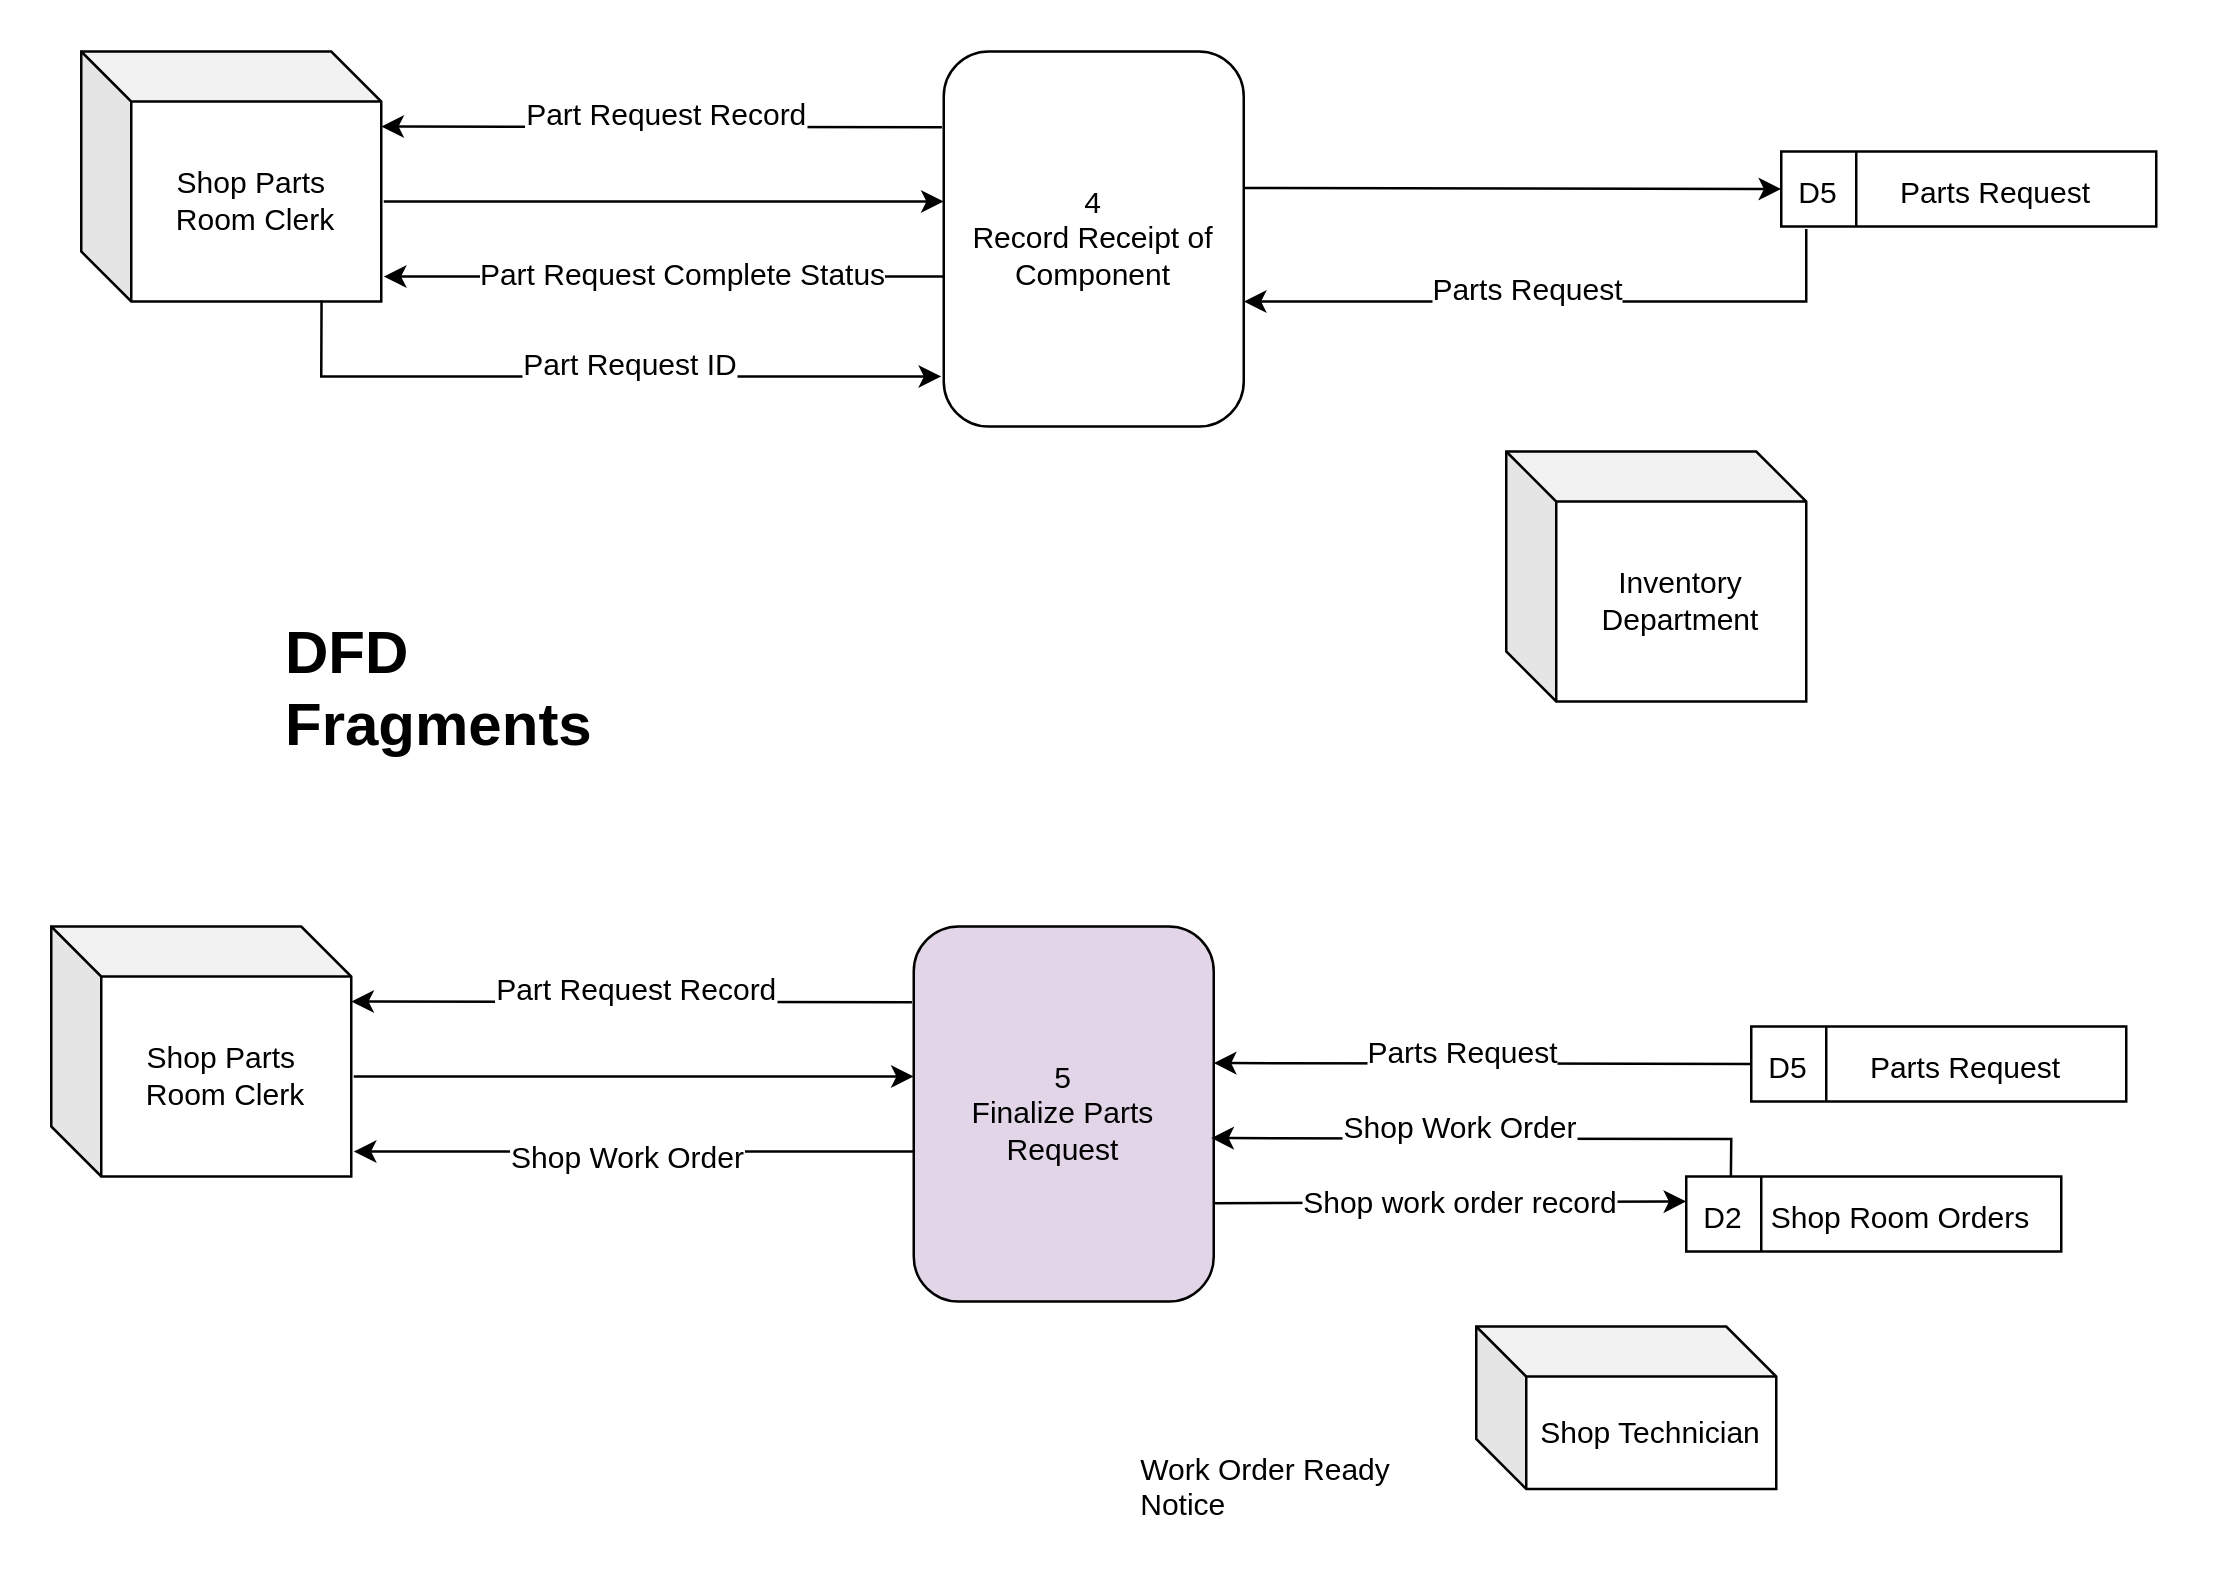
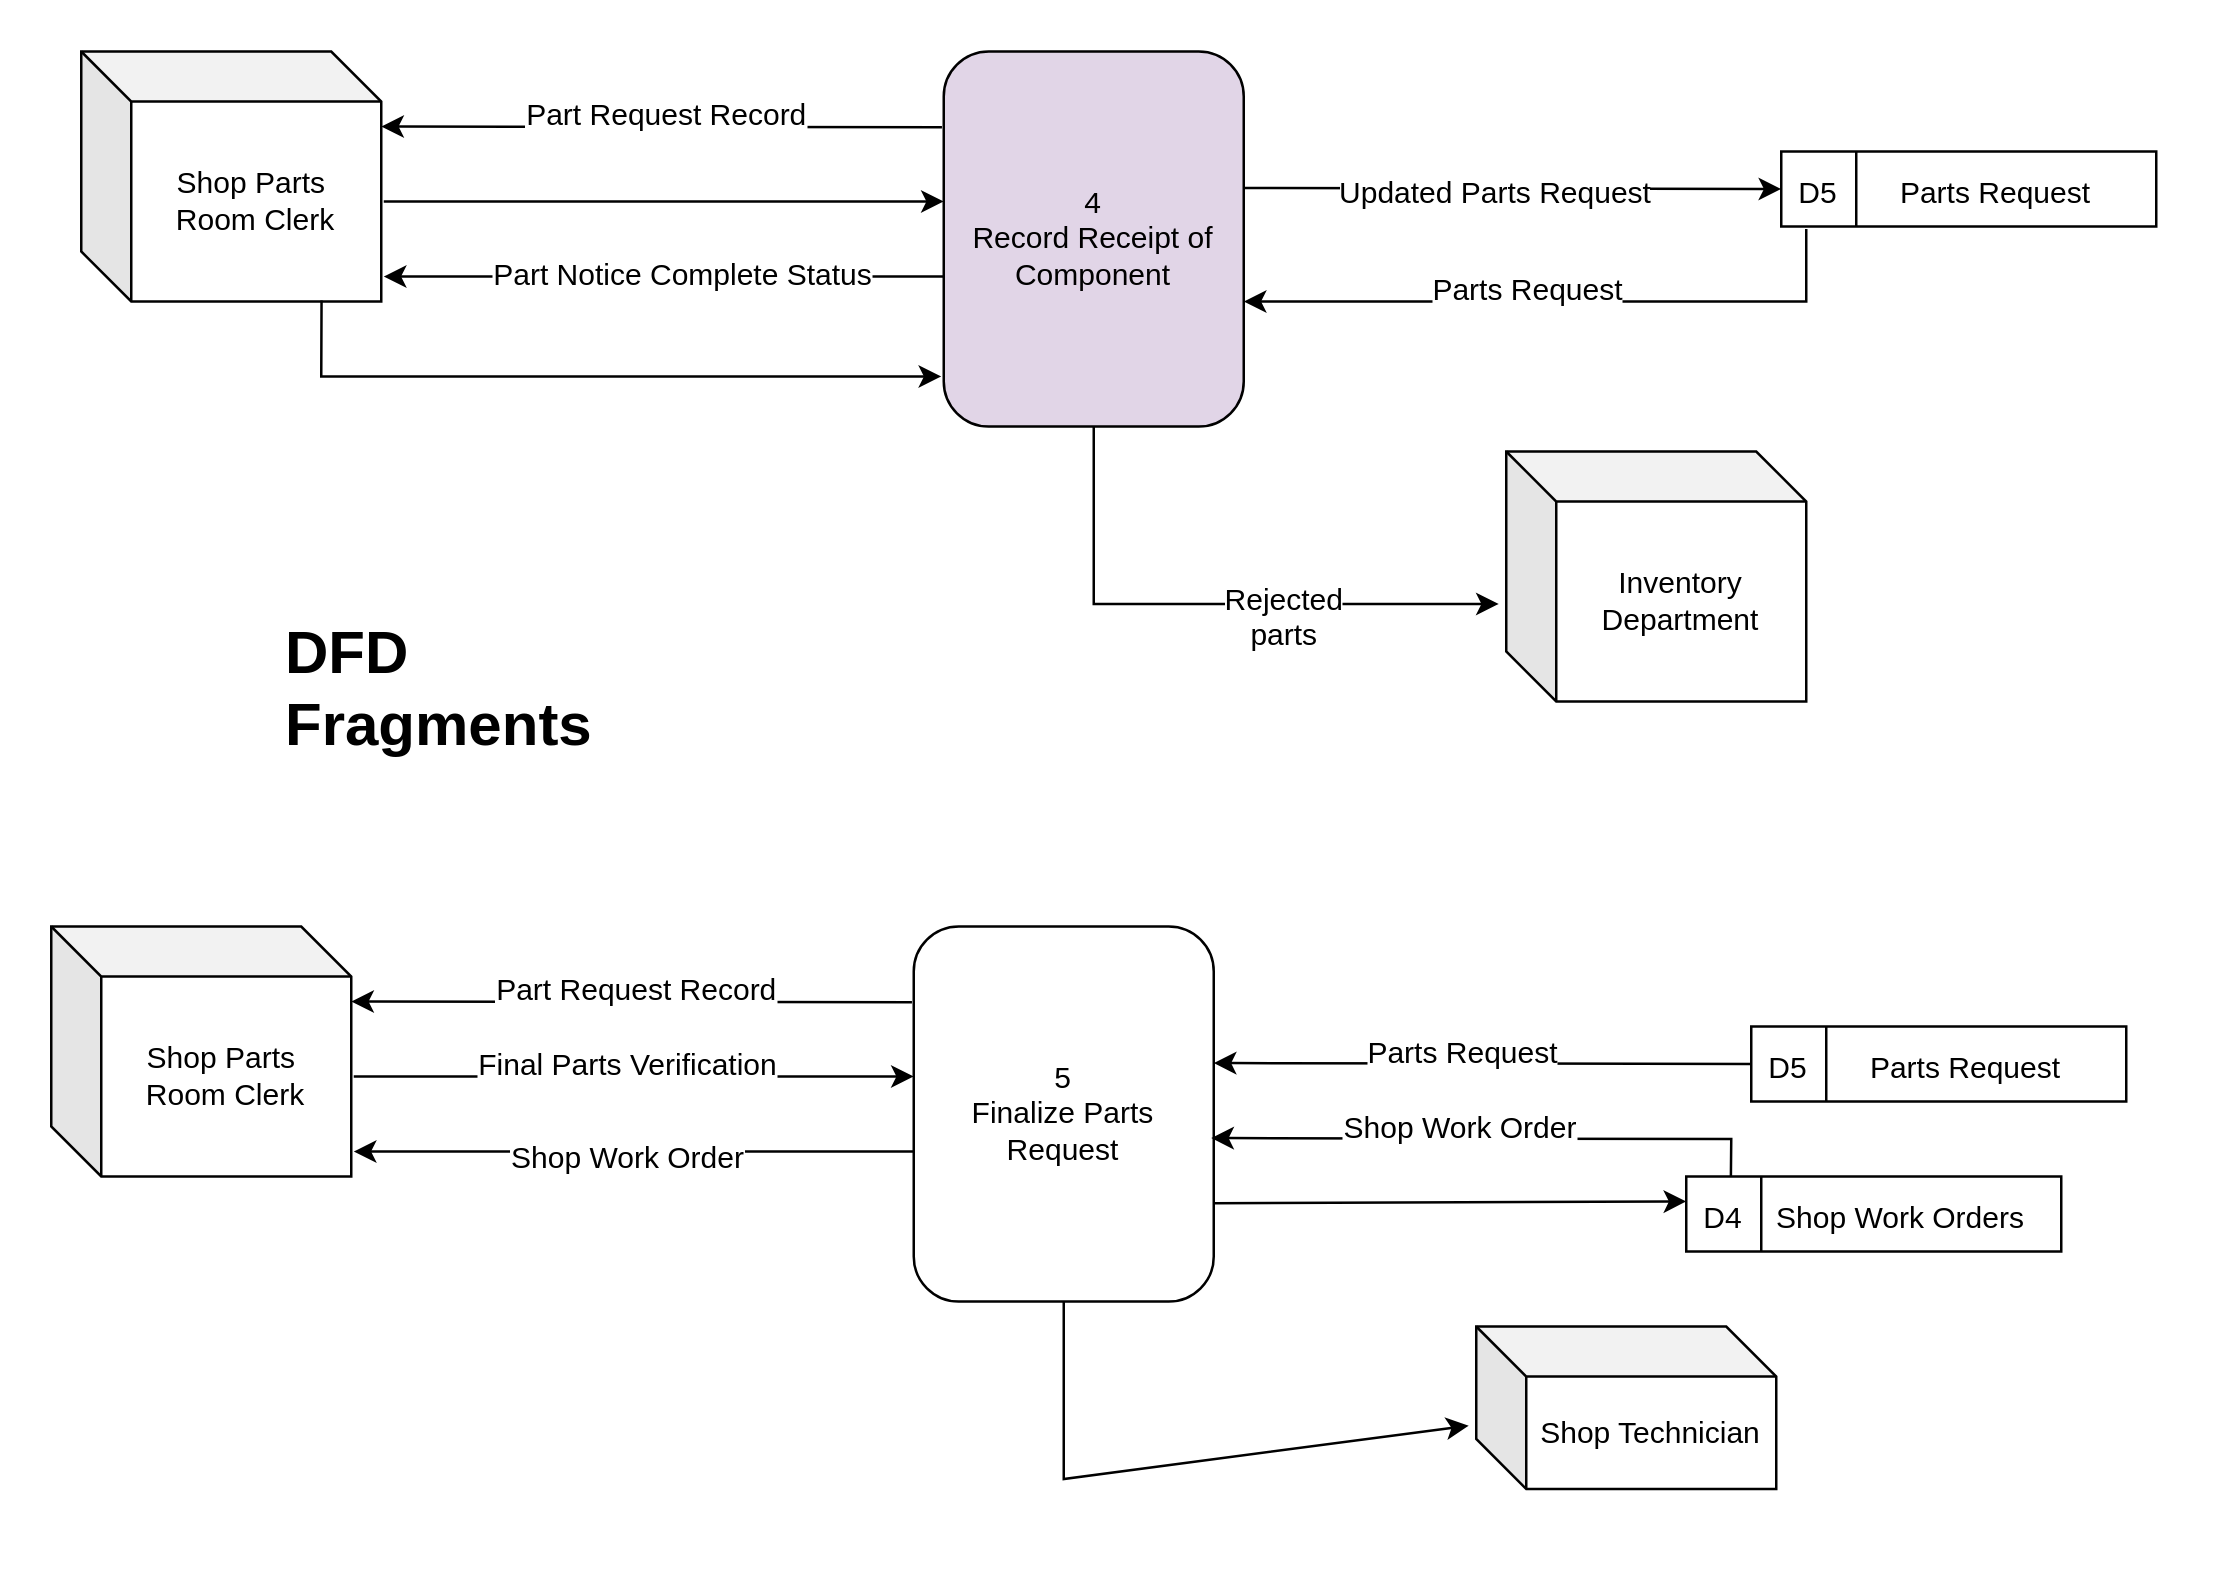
none -> (1496, 191)
(1094, 239) -> (1094, 239)
(684, 274) -> (684, 274)
(631, 364) -> none
none -> (1200, 604)
none -> (629, 1064)
(1064, 1114) -> (1064, 1114)
(1461, 1201) -> none
(1724, 1216) -> (1724, 1216)
(1901, 1216) -> (1901, 1216)
none -> (1170, 1465)
(1266, 1486) -> none
